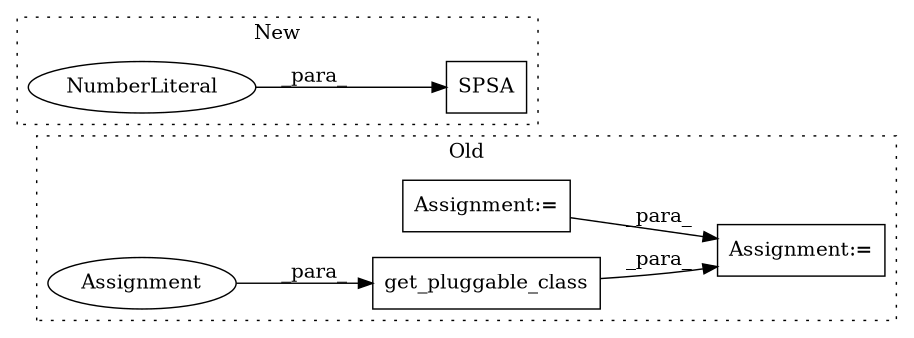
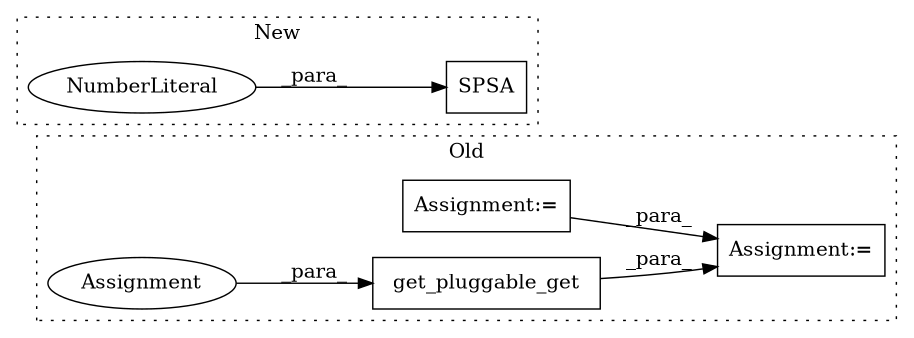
(487, 283) -> (487, 283)
